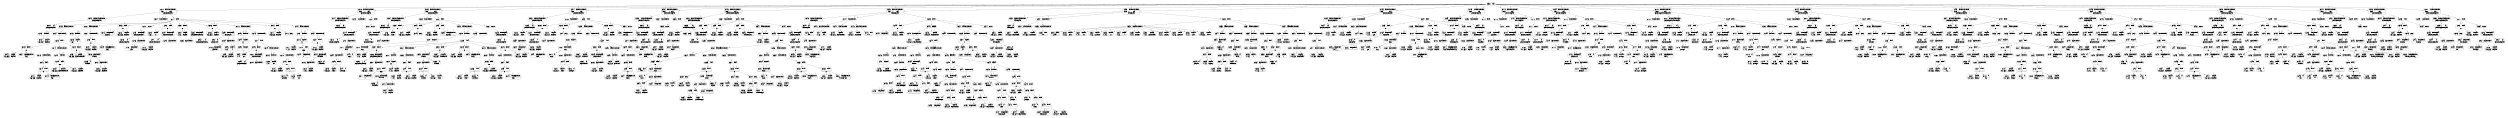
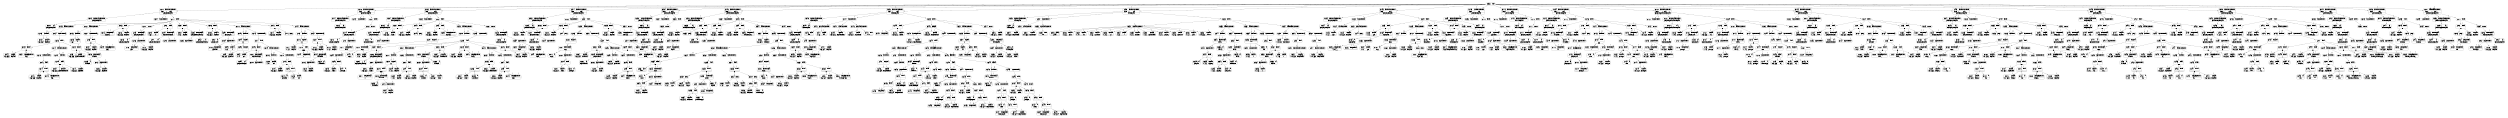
(2435, 9) -> (2435, 9)
(1448, 35) -> (1448, 35)
none -> (332, 48)
